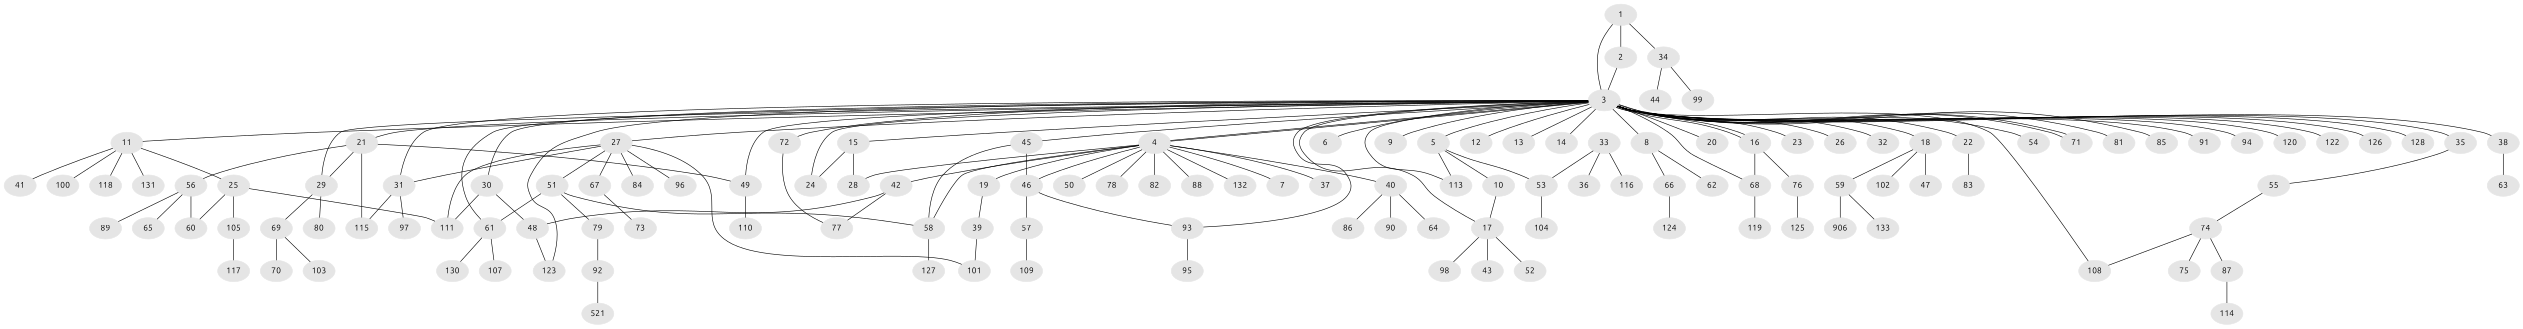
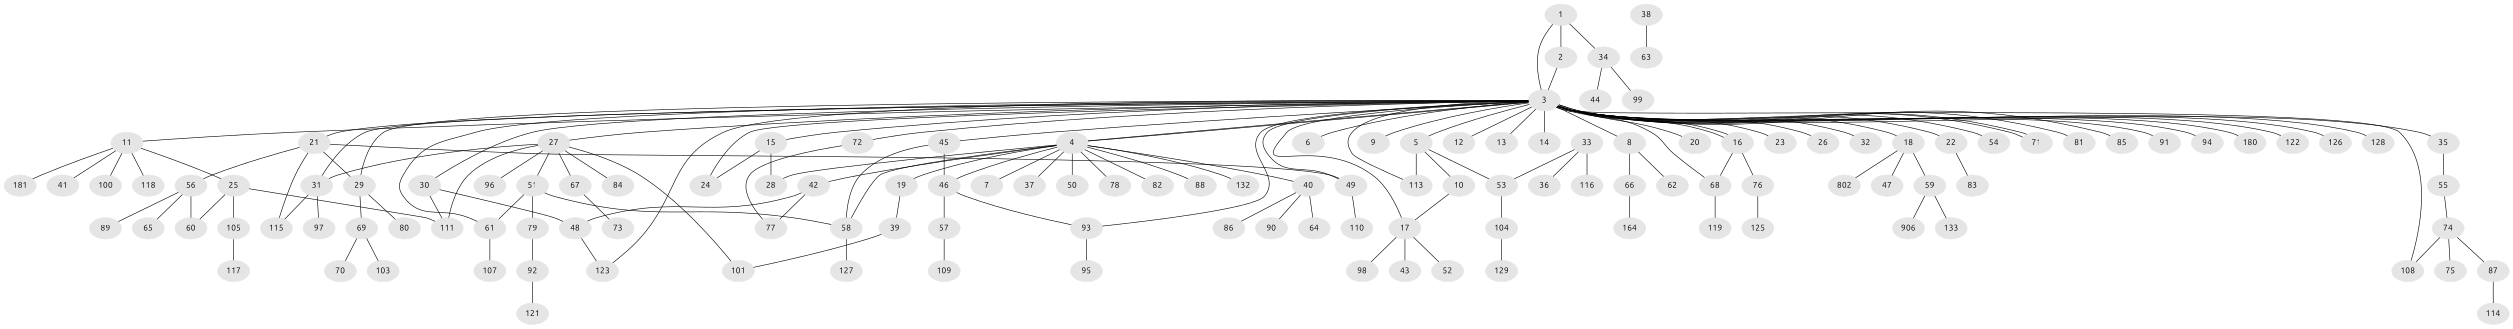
(2055, 118) -> none
(2290, 143) -> (2250, 143)
(148, 186) -> (20, 186)
(1883, 186) -> (1844, 186)
(1669, 228) -> (1630, 228)
(453, 271) -> none
none -> (1502, 271)
(598, 314) -> (533, 314)
